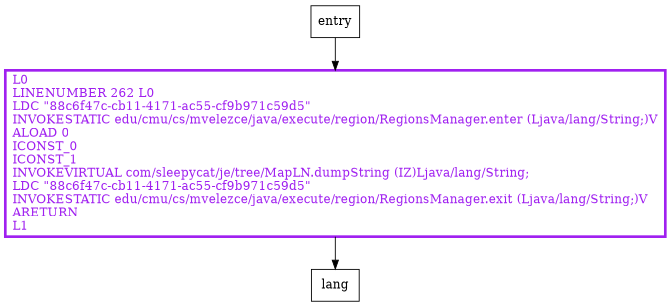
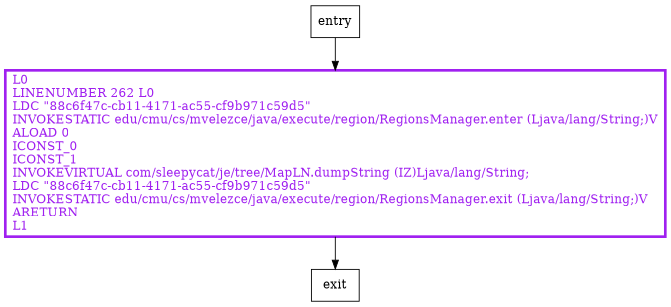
(335, 285) -> (335, 285)
